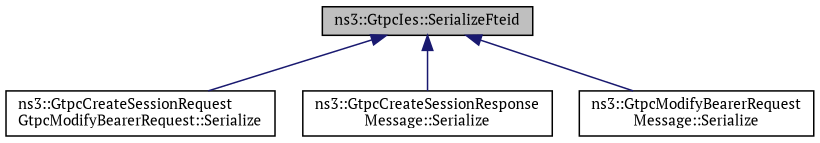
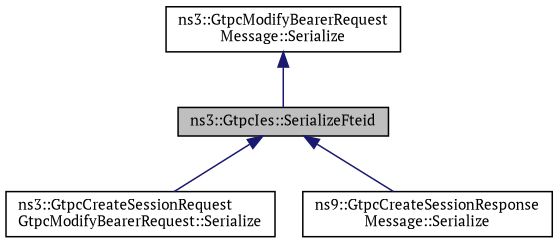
(557, 66) -> (283, 87)
(428, 113) -> (428, 214)
